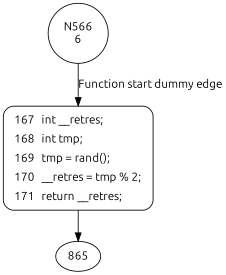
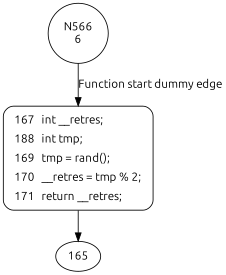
(25, 139) -> (25, 139)
(78, 256) -> (78, 256)
